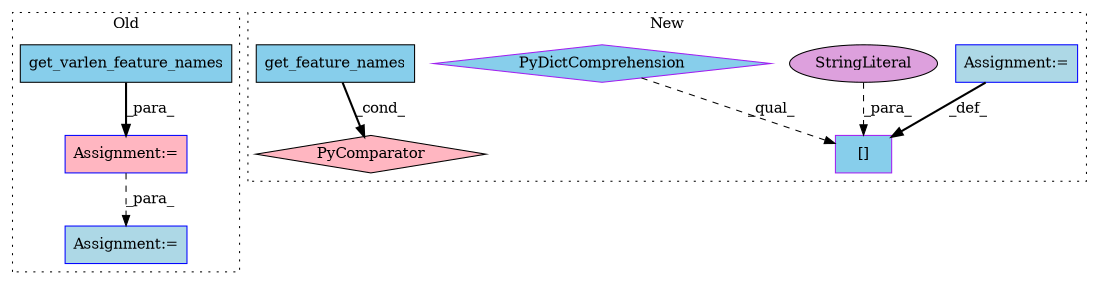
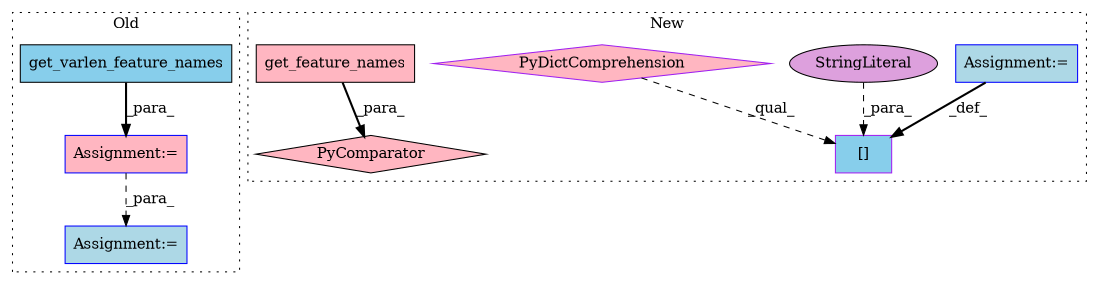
(335, 64) -> (335, 64)
(602, 64) -> (602, 64)
(380, 109) -> (380, 109)
